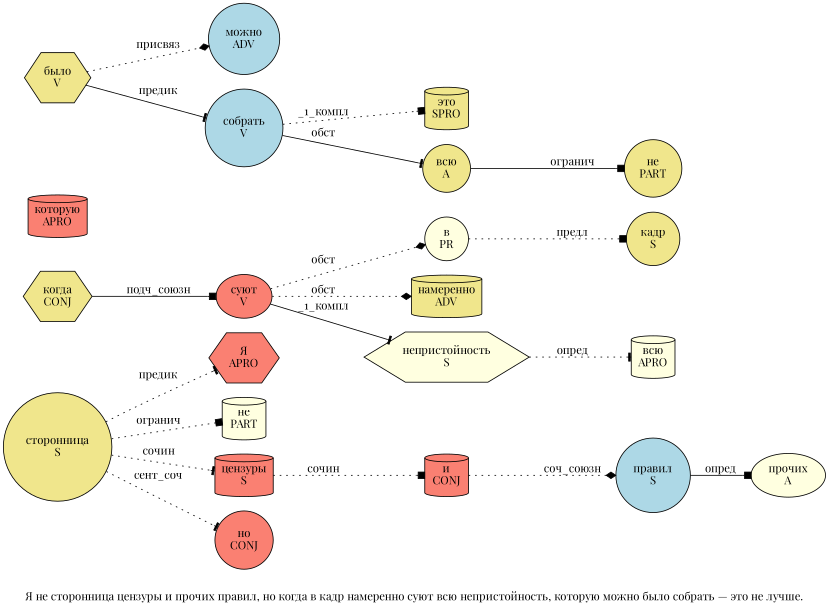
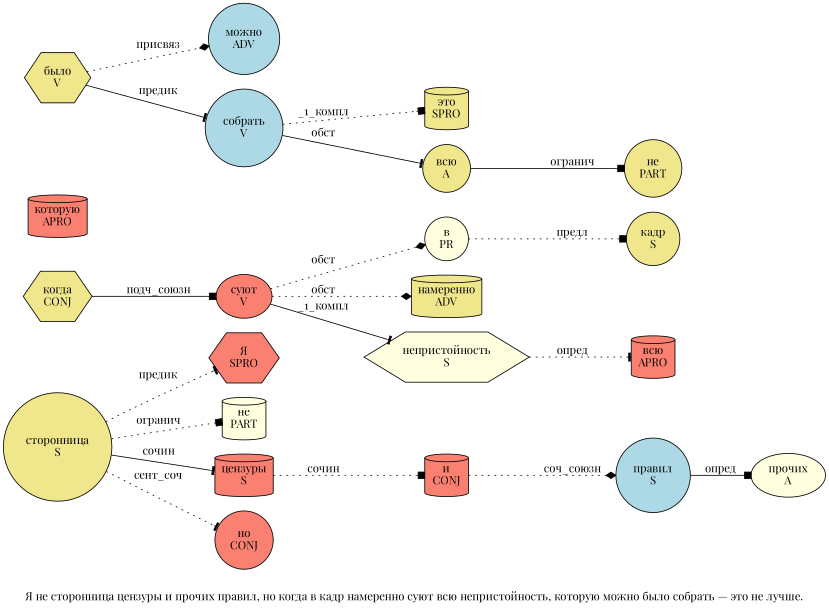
(653, 357) -> (653, 357)
(244, 358) -> (244, 358)
(161, 463) -> (161, 463)
